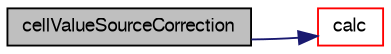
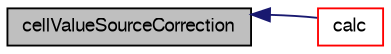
(275, 39) -> (294, 16)
